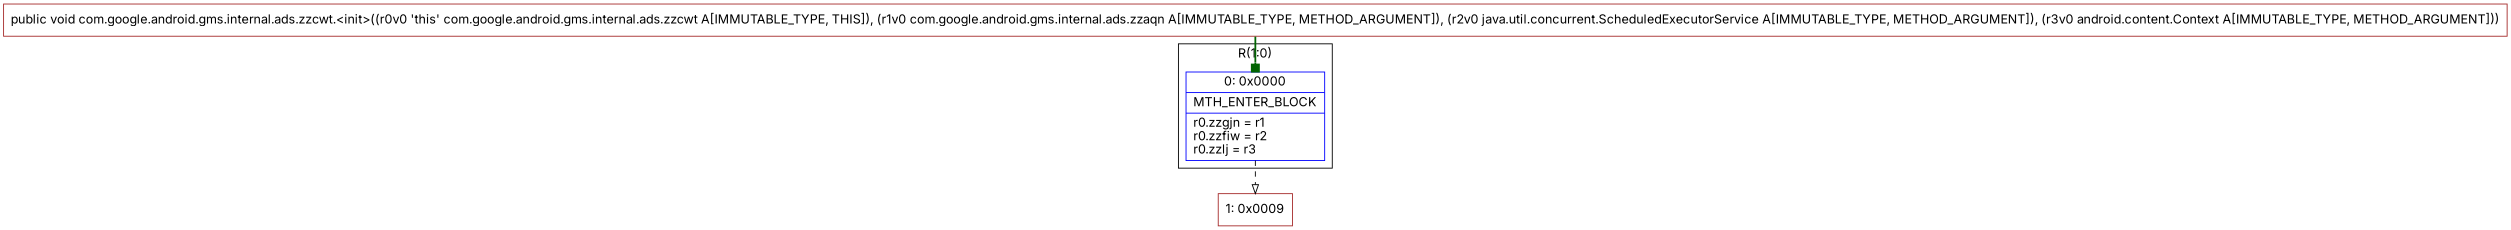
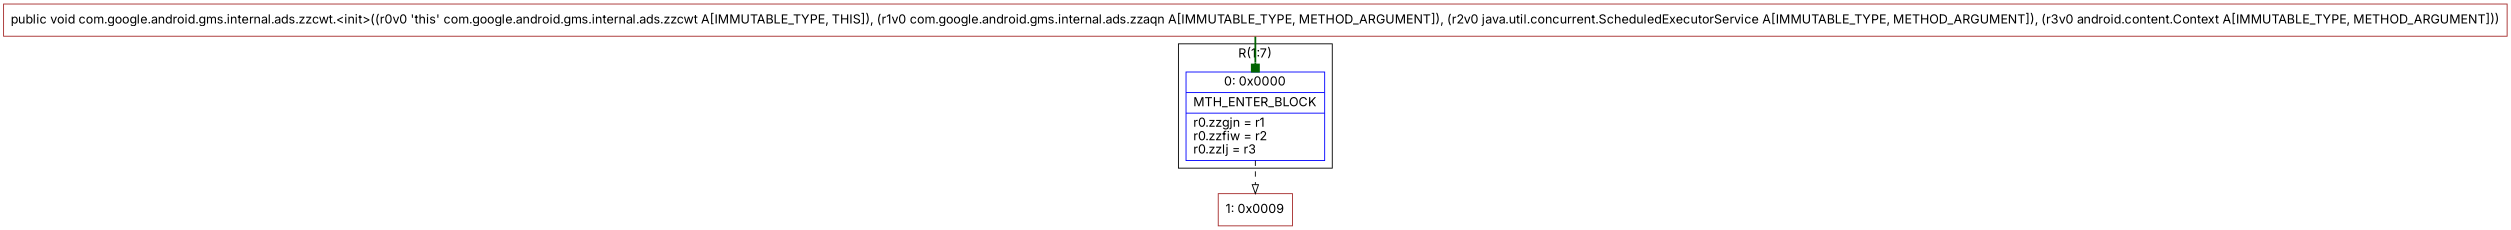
(1255, 54) -> (1255, 54)
